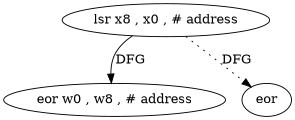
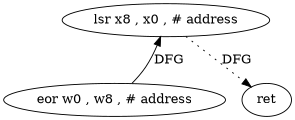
(116, 52) -> (147, 66)
(267, 100) -> (267, 100)
